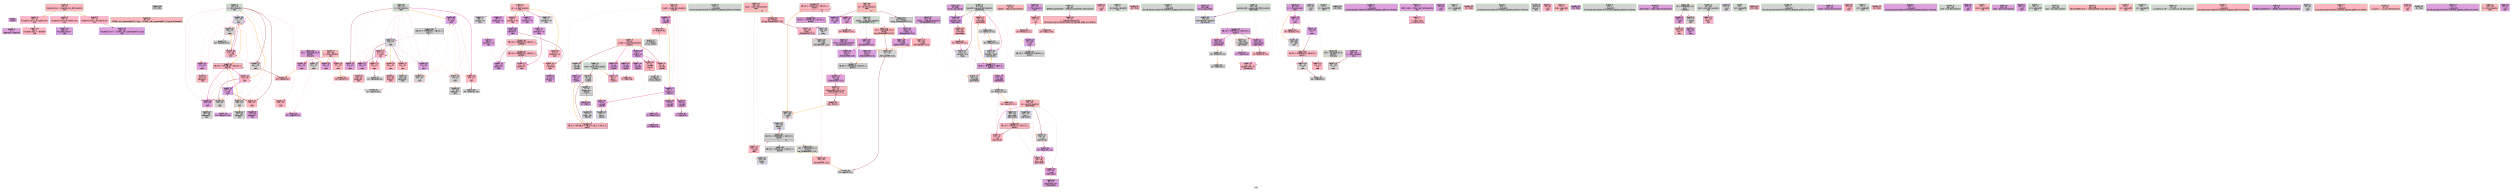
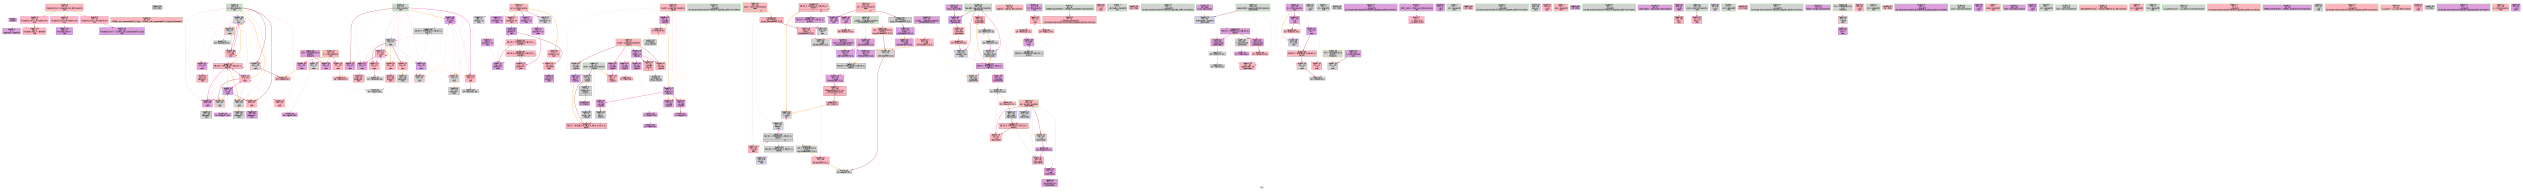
(1682, 13) -> none
